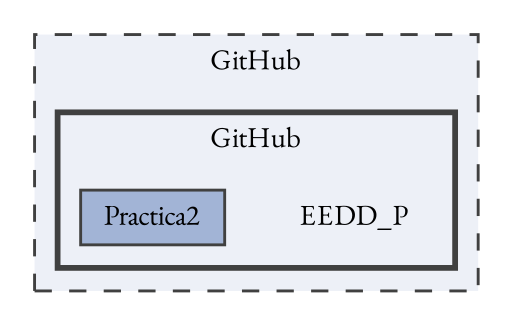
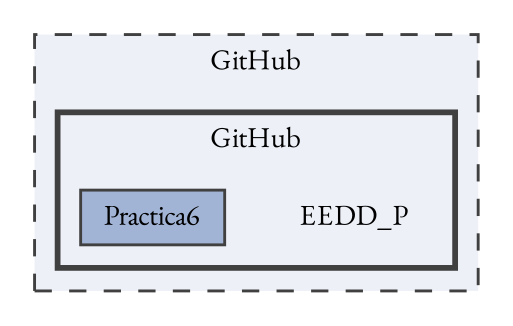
(153, 217) -> (153, 217)
